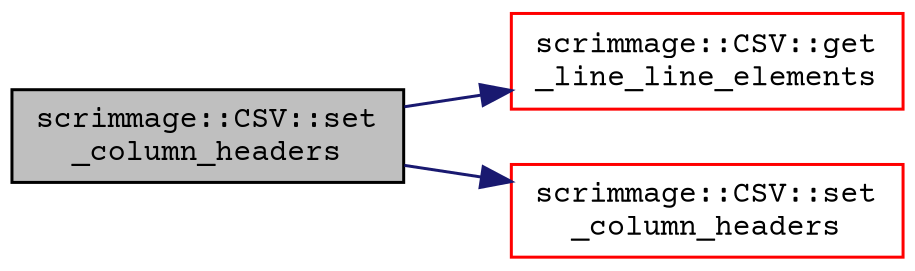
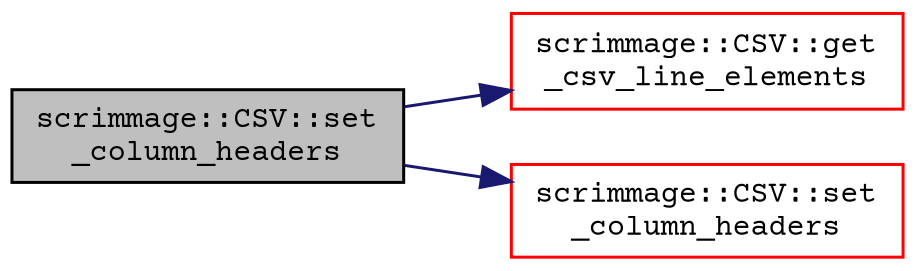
(707, 61) -> (707, 61)
